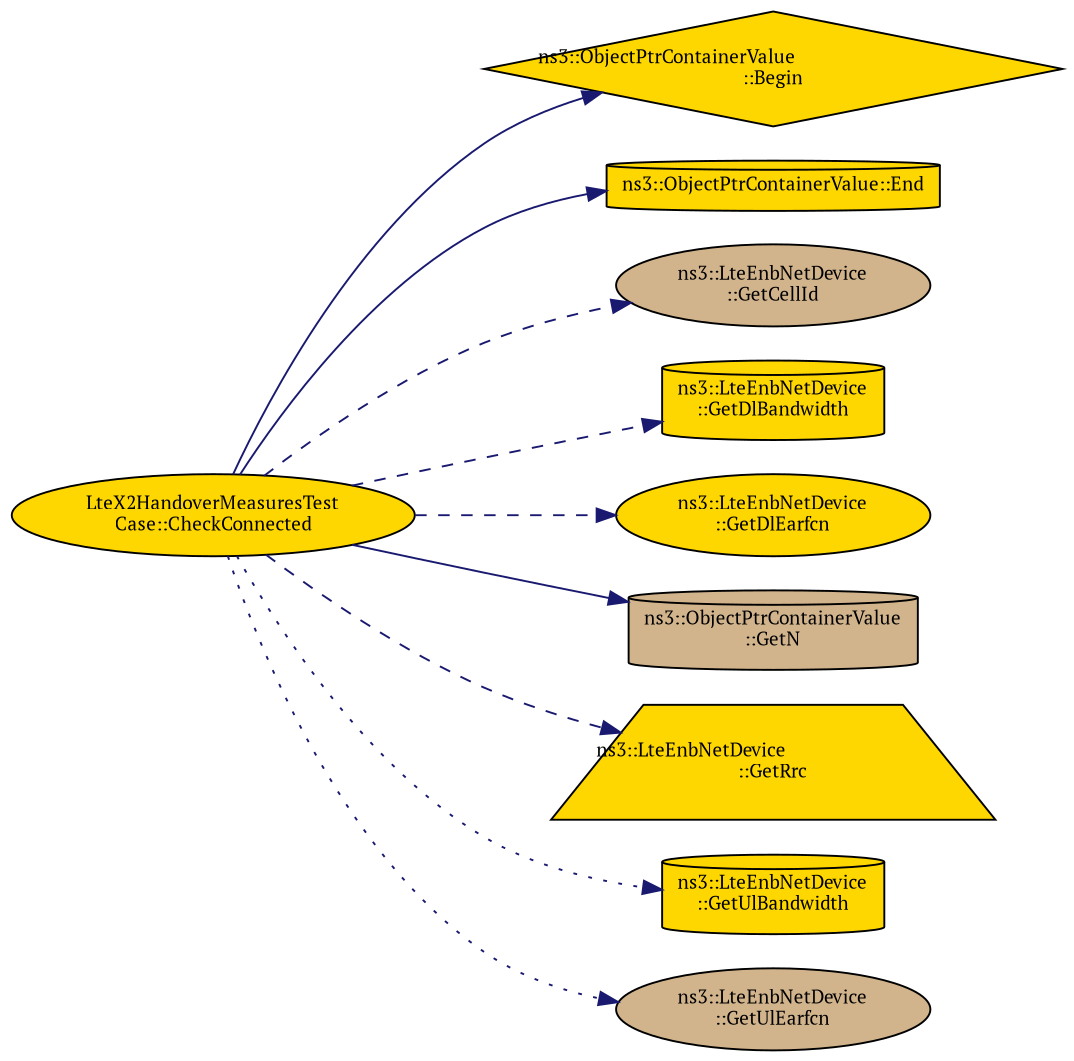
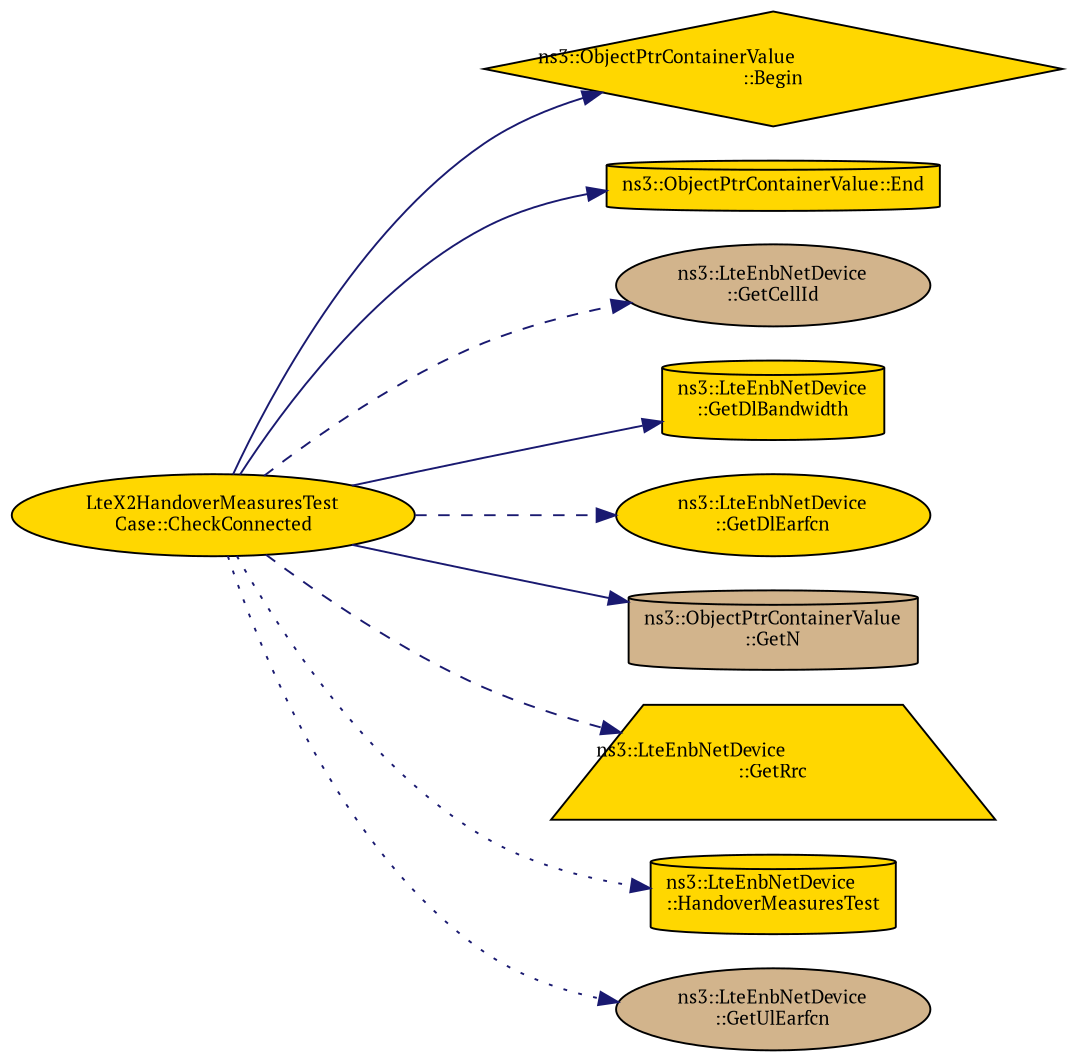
(497, 455) -> (497, 455)
(773, 894) -> (773, 894)
